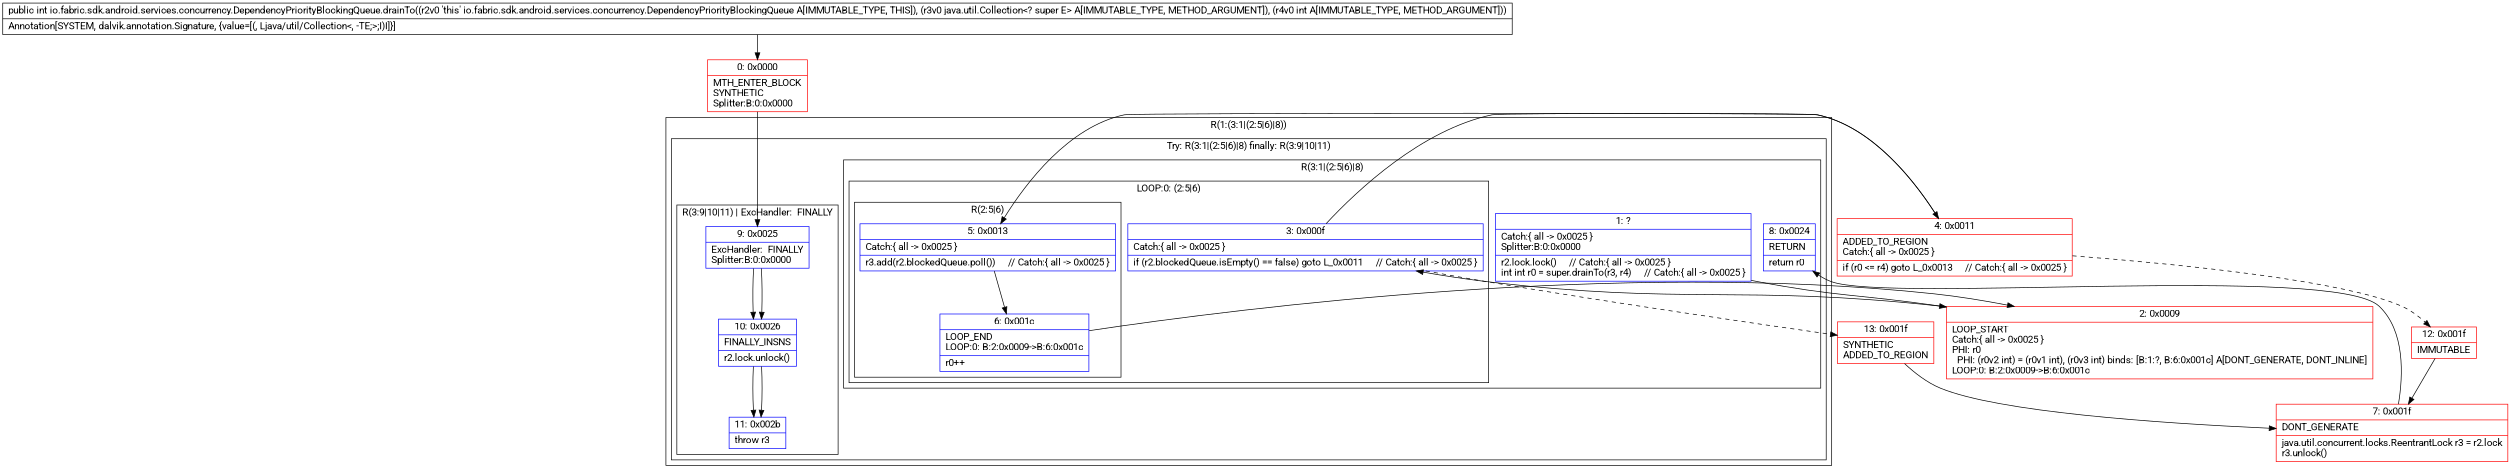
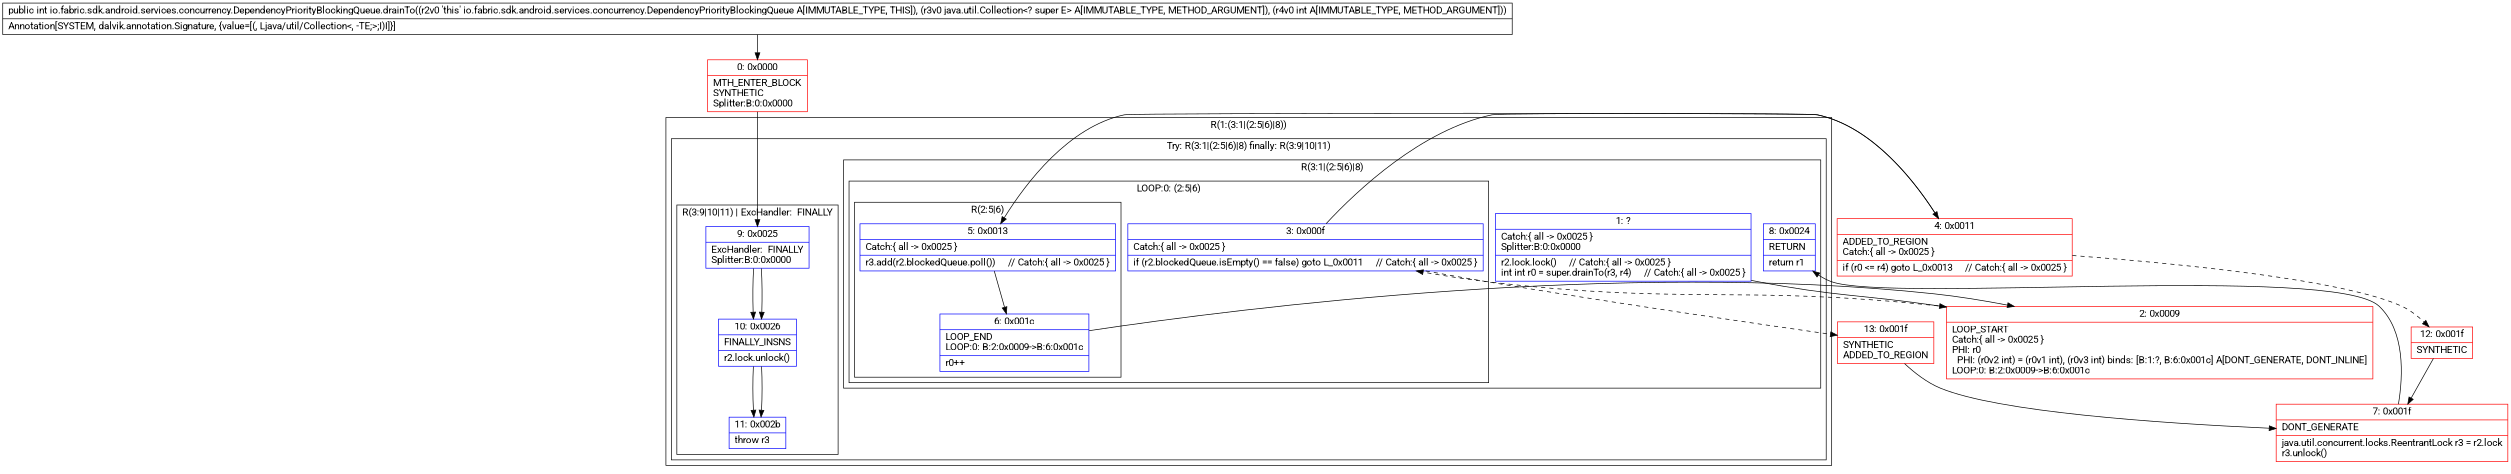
(1787, 263) -> (1787, 263)
(1684, 294) -> (1684, 294)
(2444, 350) -> (2442, 350)
